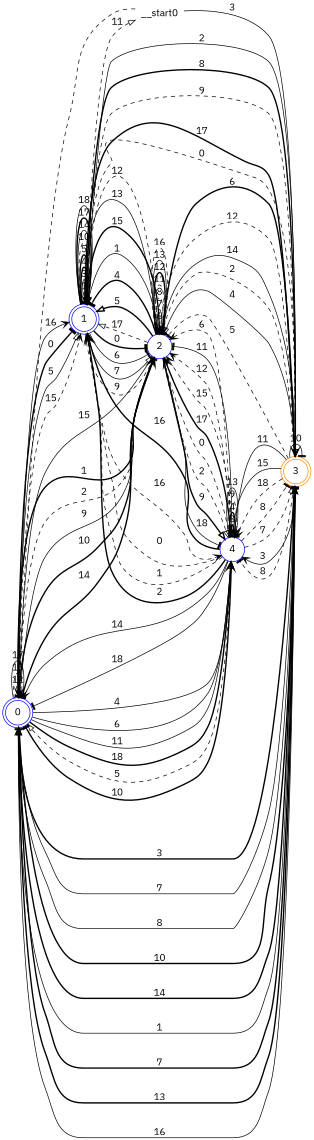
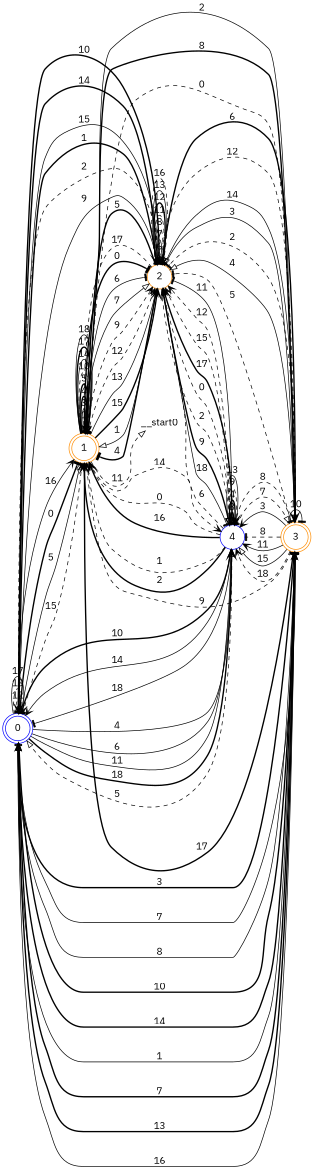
(279, 69) -> (268, 243)
(84, 319) -> (84, 448)
(41, 335) -> none
(160, 346) -> (160, 277)
(160, 483) -> (160, 463)
